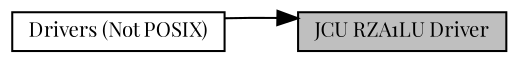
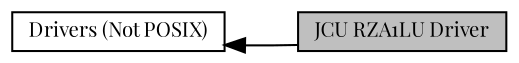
(251, 18) -> (271, 45)
